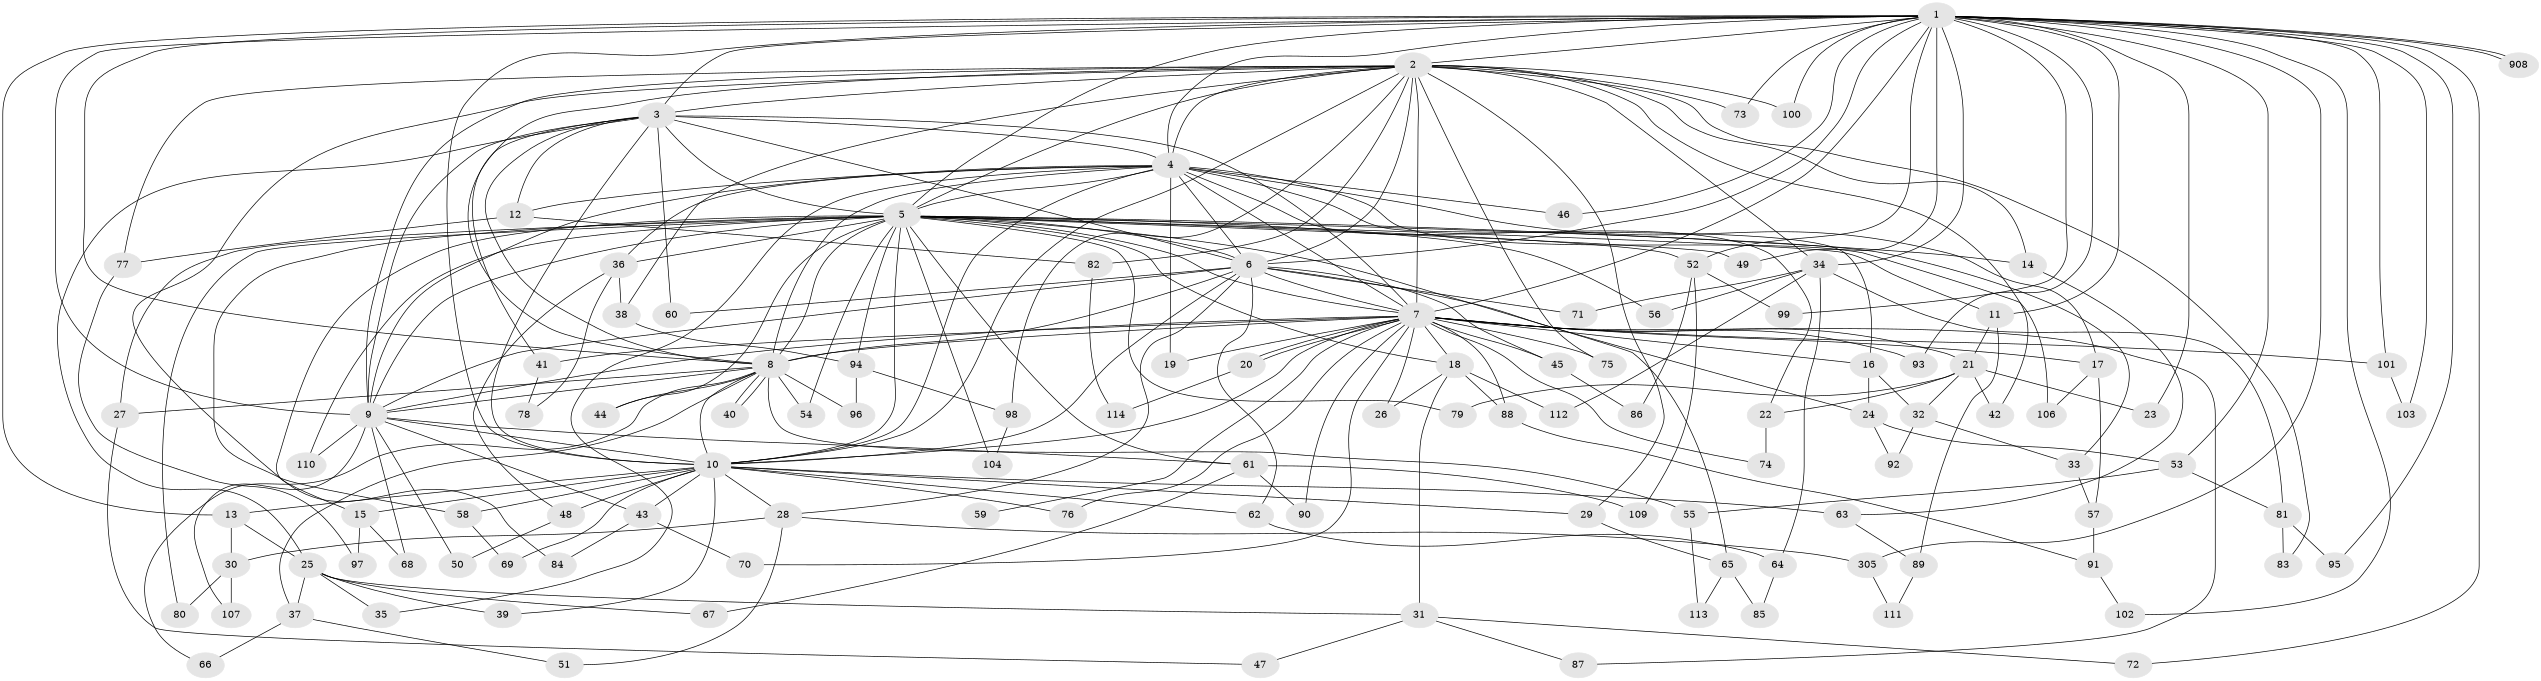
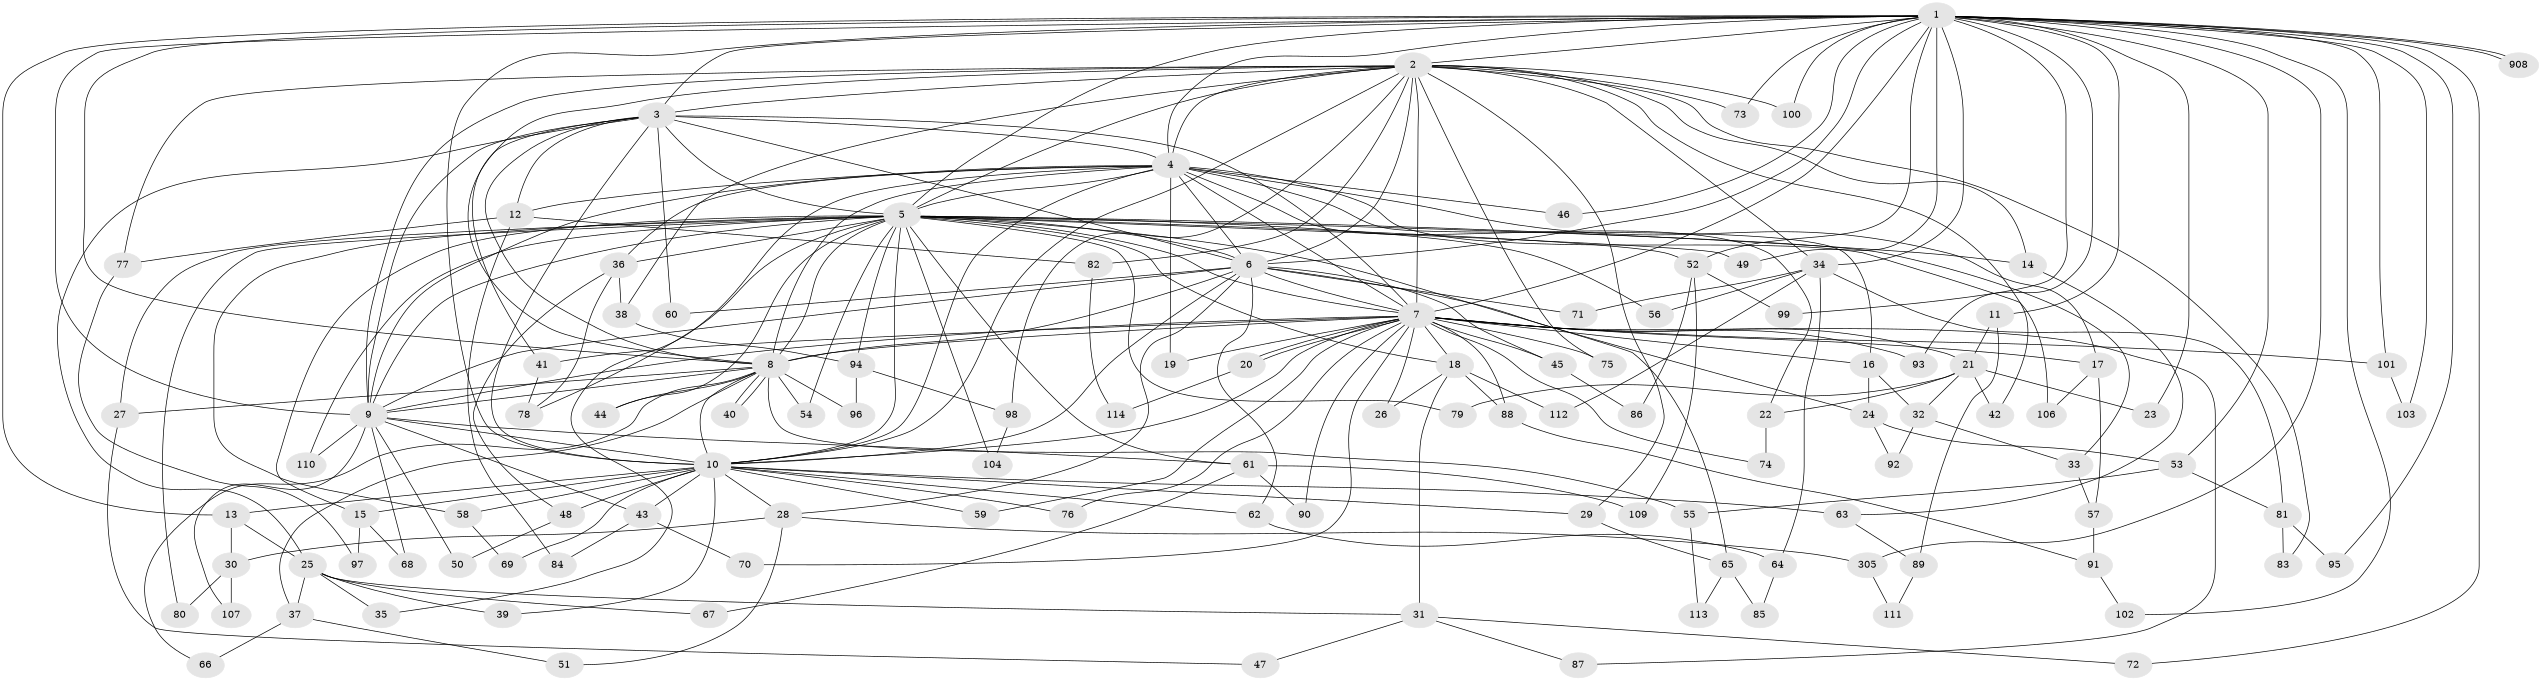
(471, 114) -> (469, 409)
(1456, 233) -> (757, 273)
none -> (847, 490)
